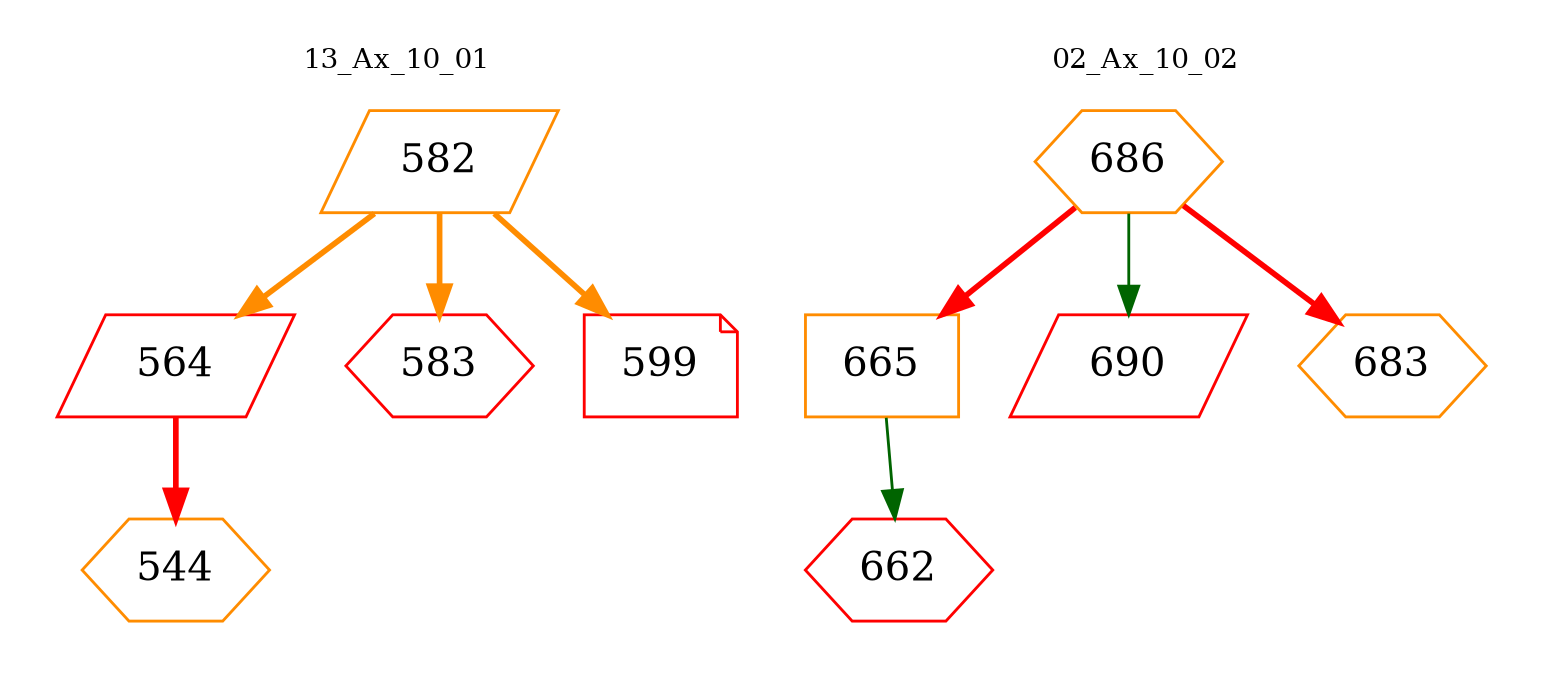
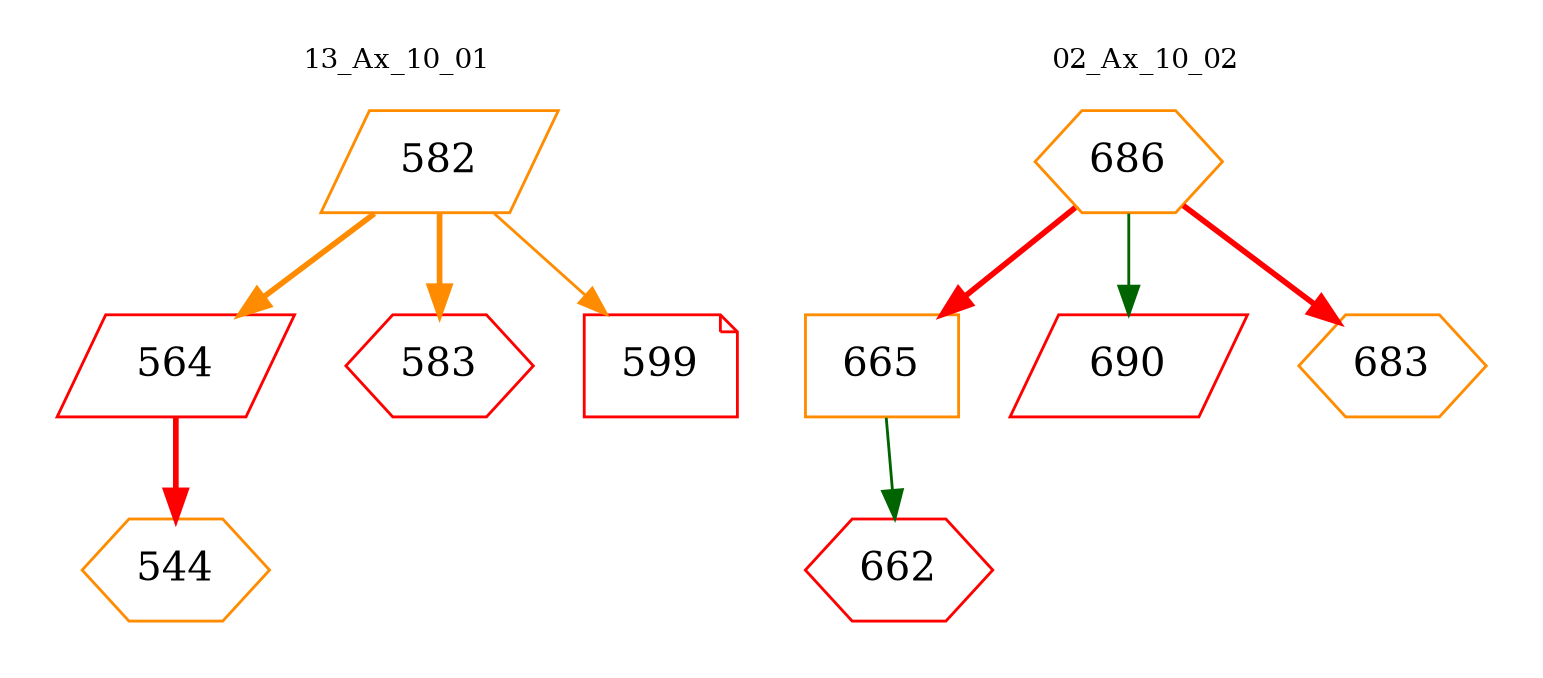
(540, 254) -> (540, 254)
